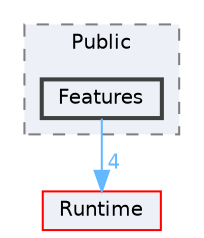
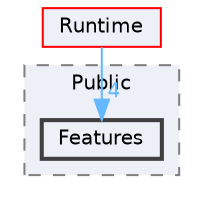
(102, 147) -> (102, 79)
